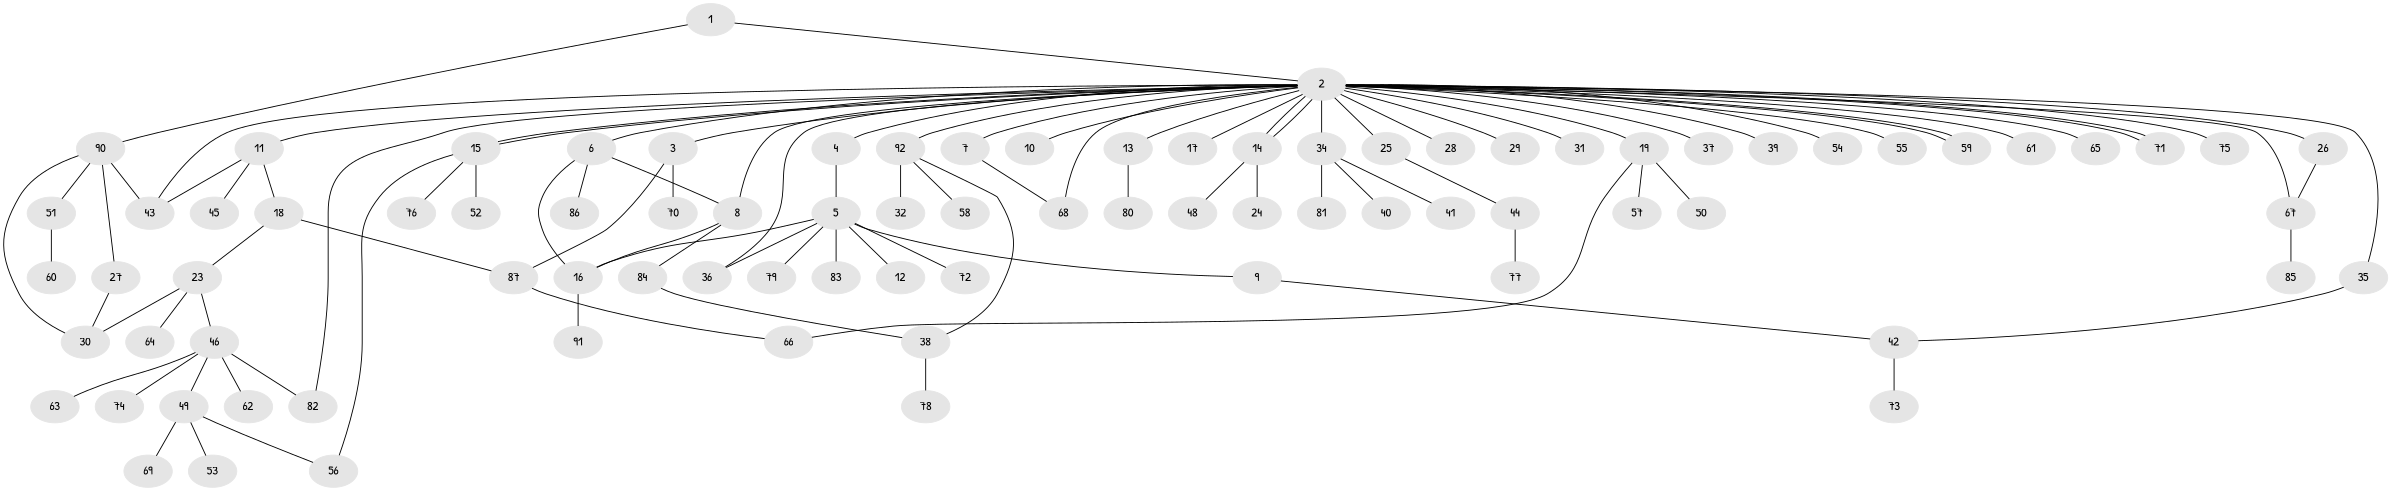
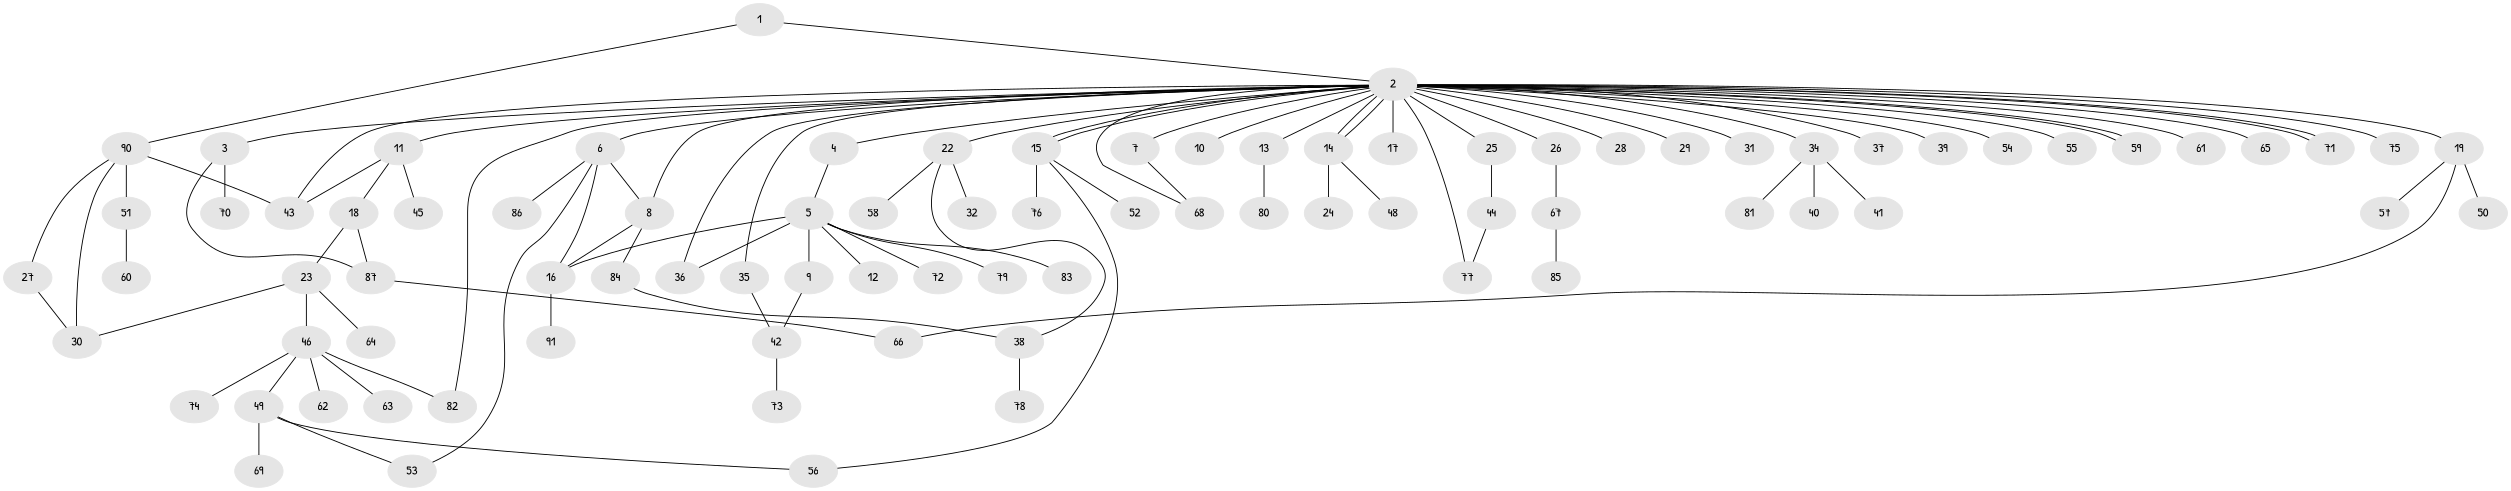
(1839, 100) -> (1443, 177)
(901, 149) -> (948, 149)
none -> (504, 315)
